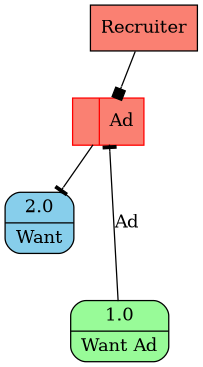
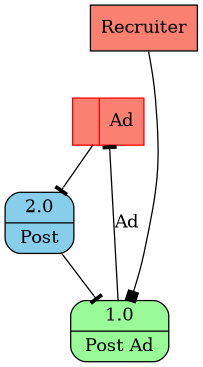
(128, 69) -> (157, 171)
(39, 238) -> (39, 238)
none -> (78, 274)
(120, 346) -> (120, 346)
